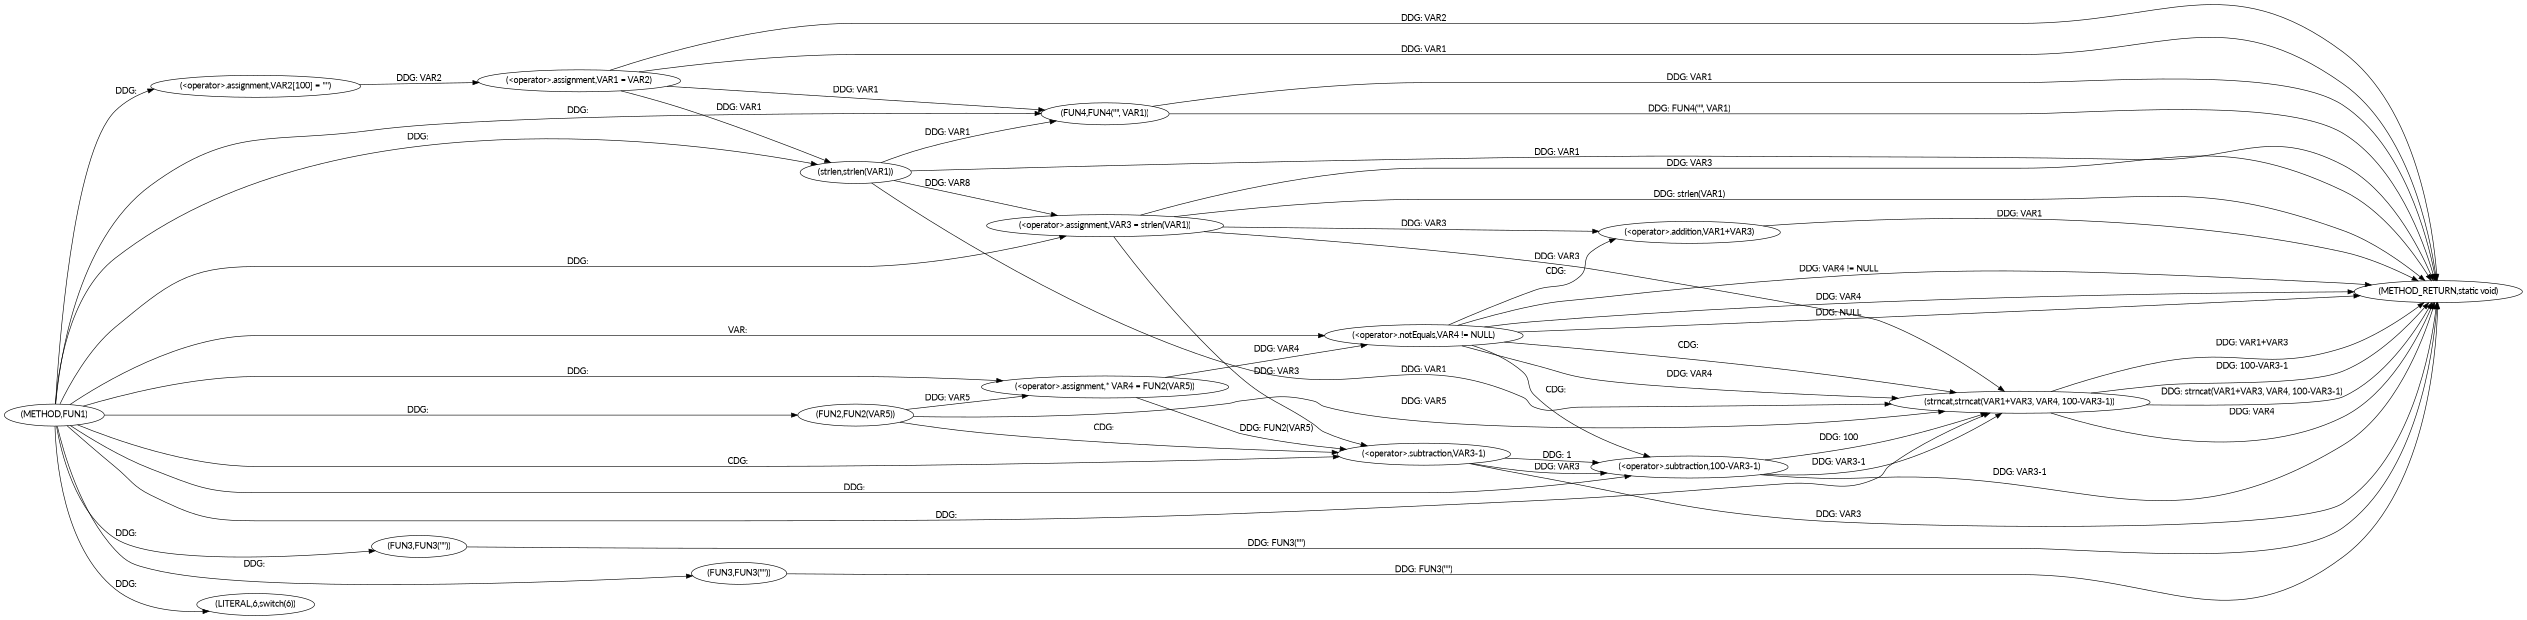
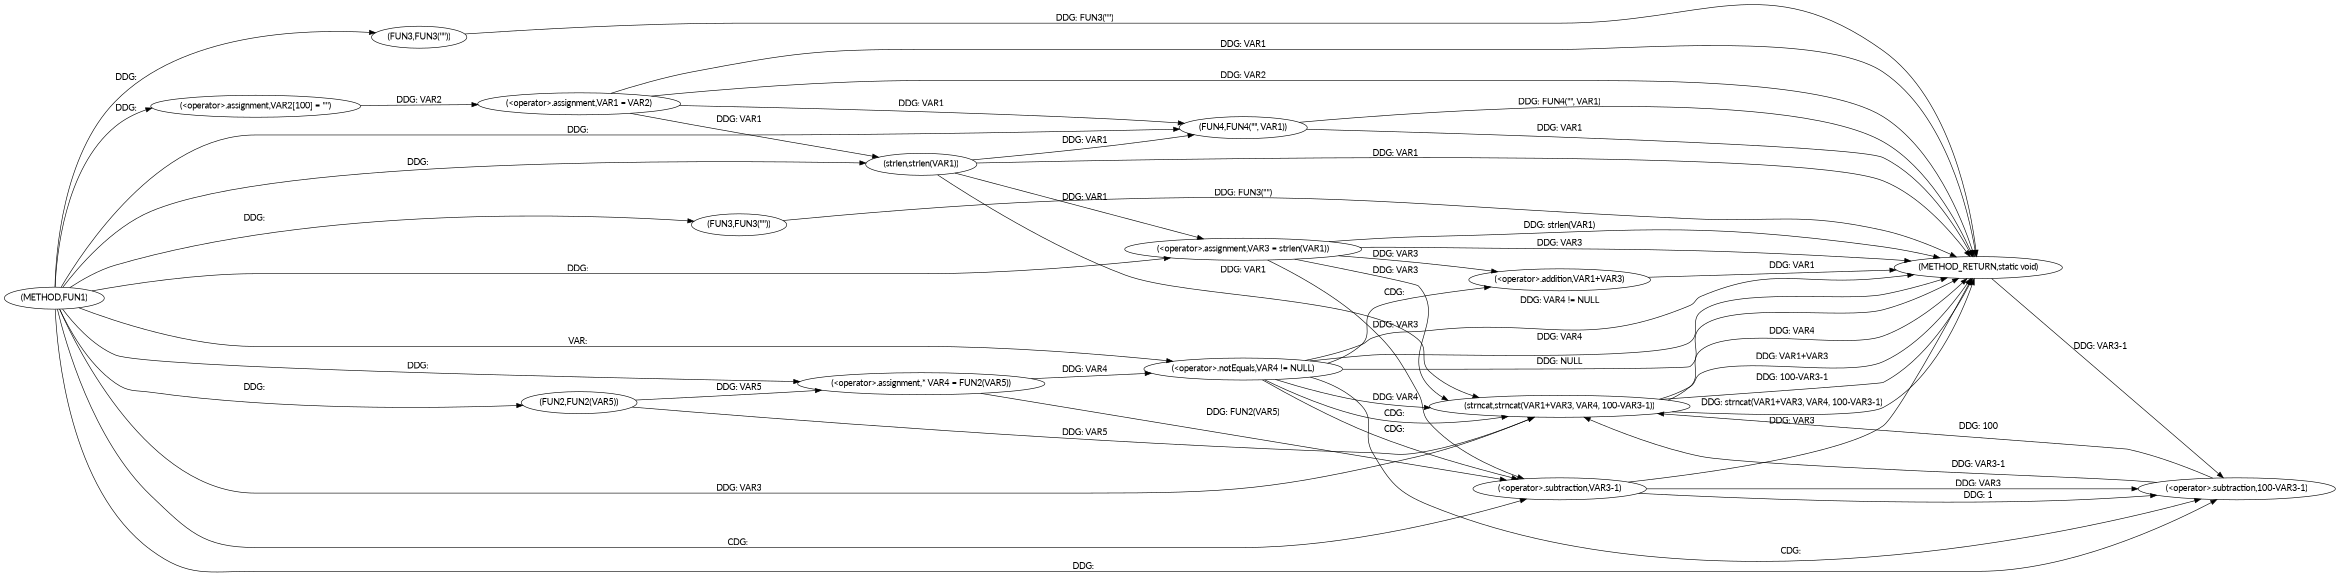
(948, 184) -> (1085, 198)
(1115, 443) -> (1383, 439)
(2140, 499) -> (2105, 376)
(948, 516) -> (739, 489)
(256, 605) -> none
